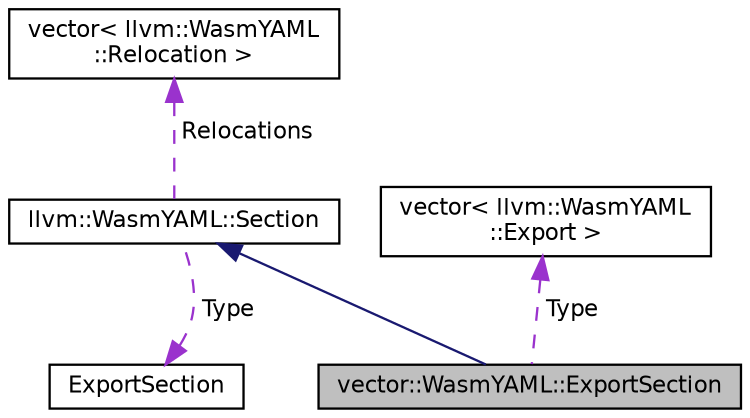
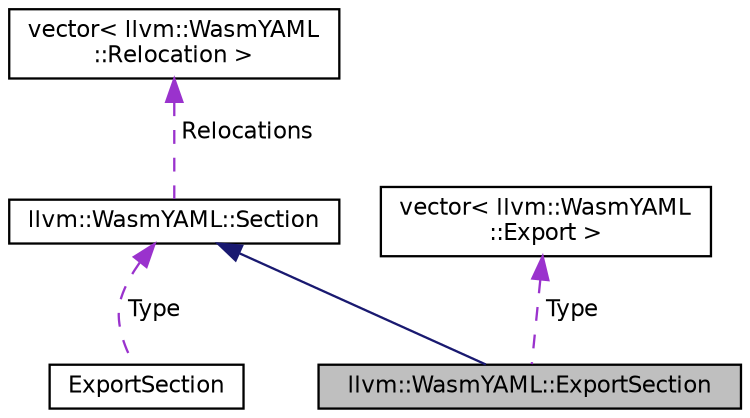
(194, 296) -> (119, 312)
(530, 387) -> (530, 387)
